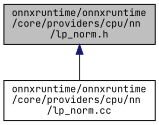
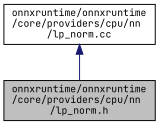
(80, 67) -> (80, 67)
